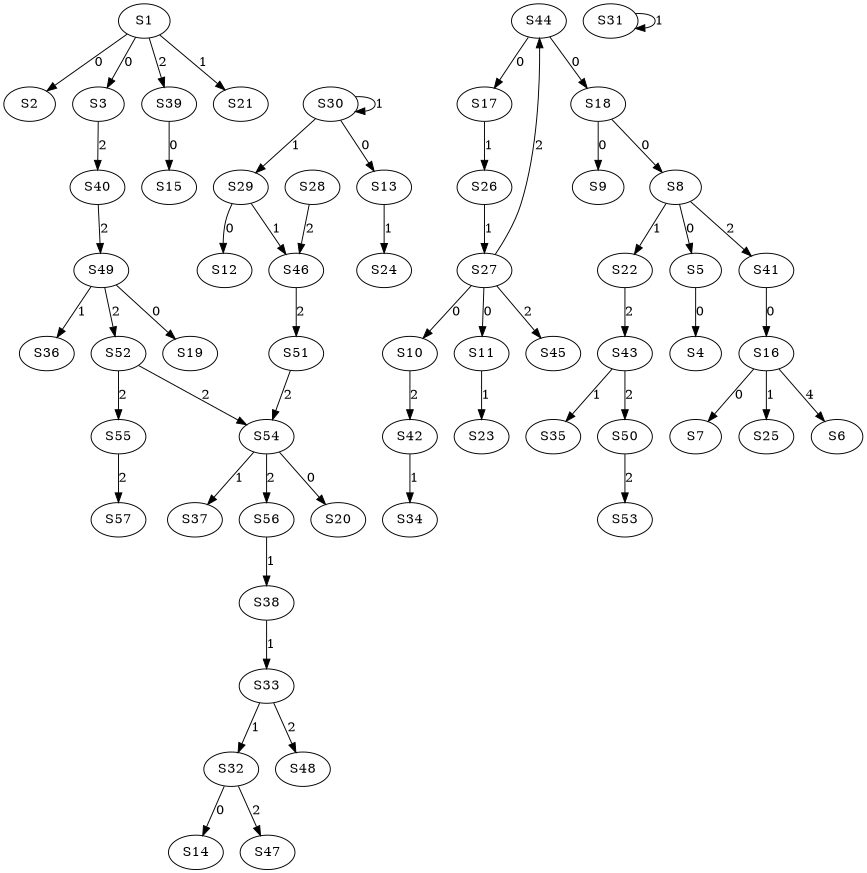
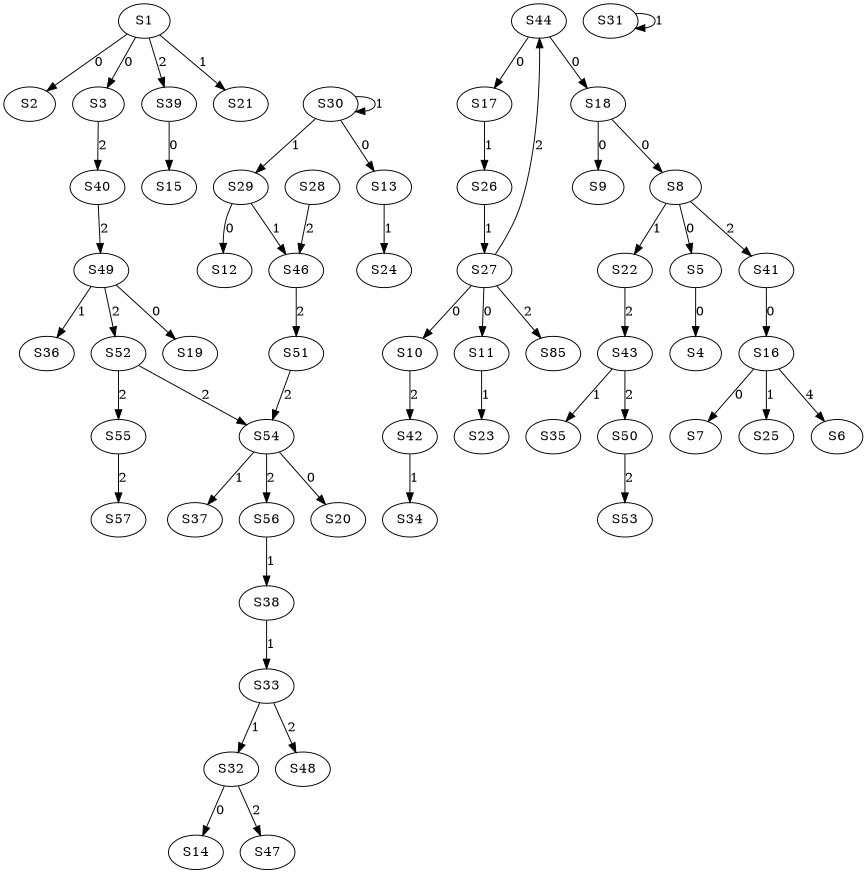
(553, 354) -> (553, 354)
